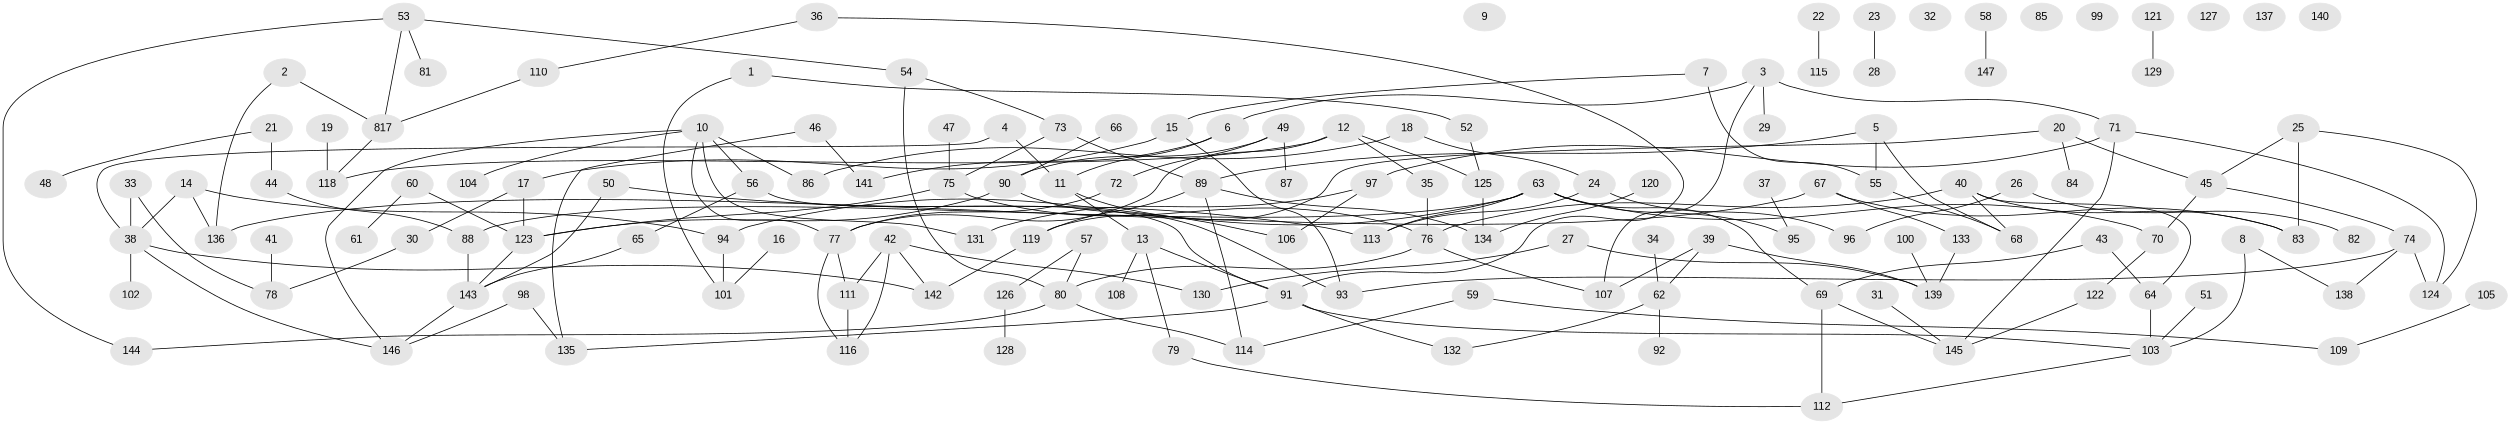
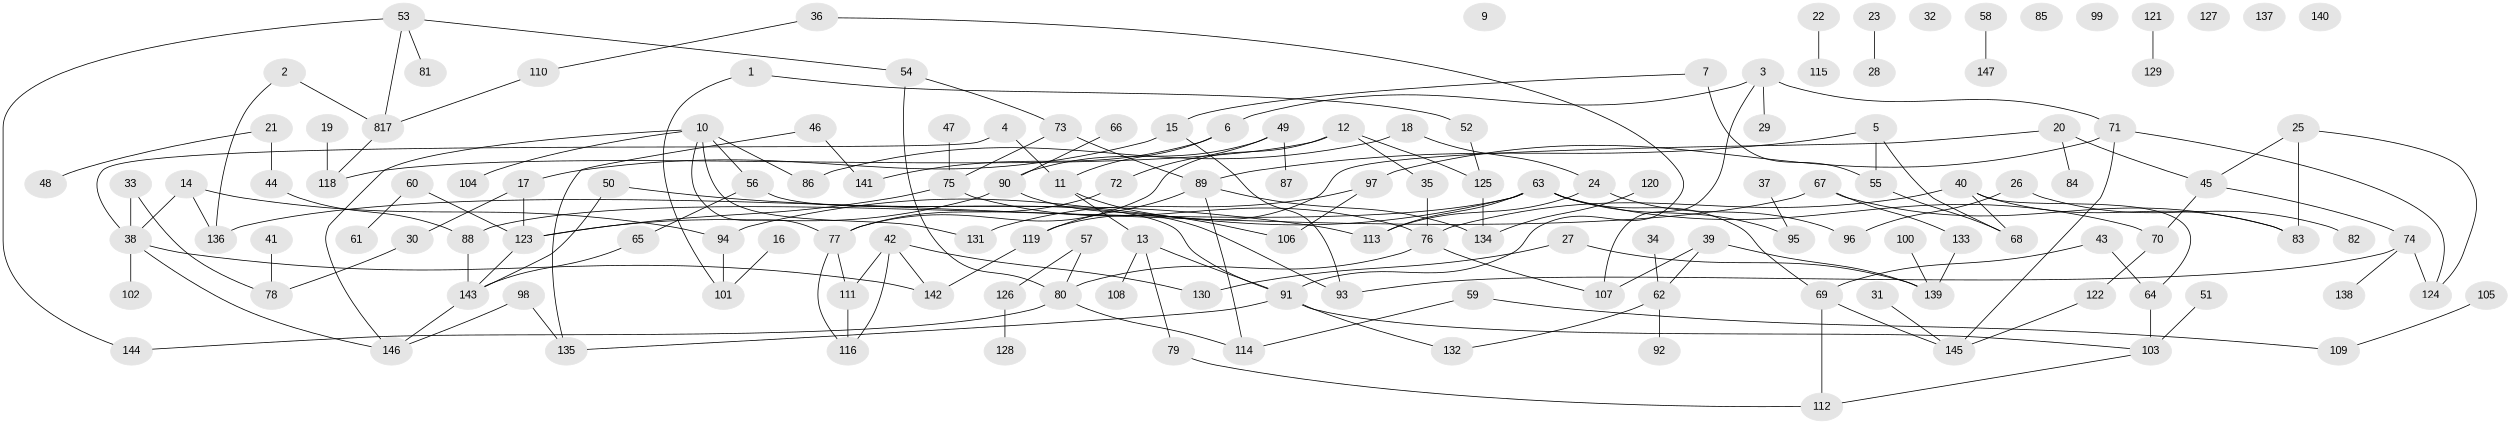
(2243, 240) -> none
